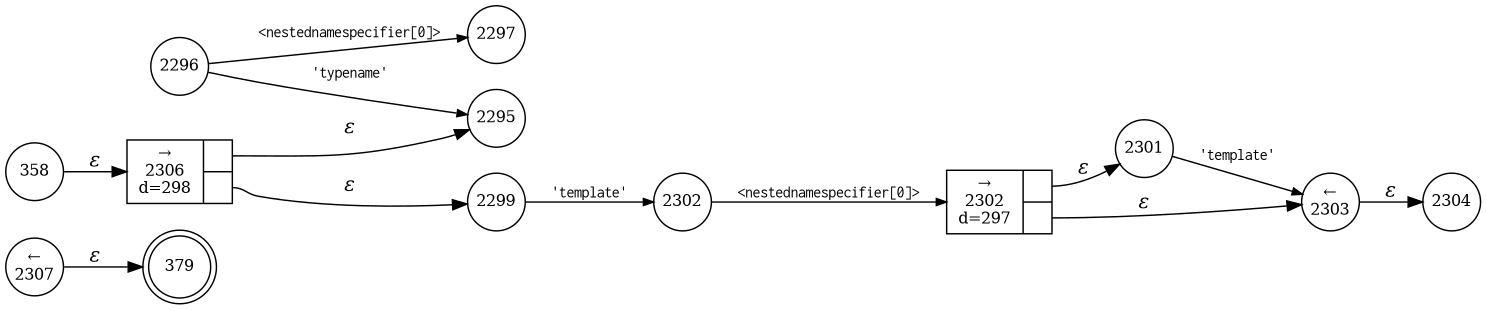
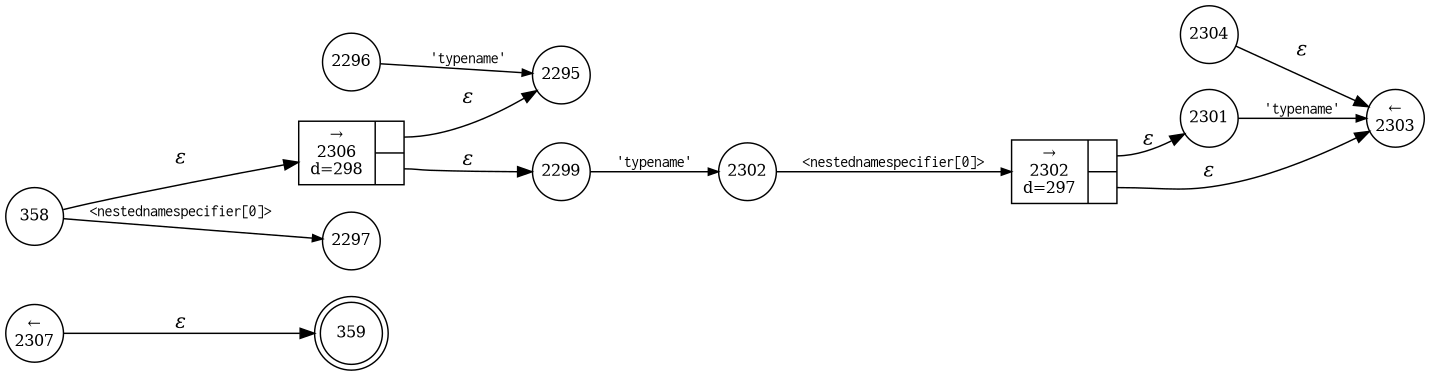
(333, 51) -> (188, 229)
(1237, 156) -> (1302, 110)
(589, 193) -> (654, 163)
(1384, 202) -> (1296, 73)
(180, 267) -> (351, 333)
